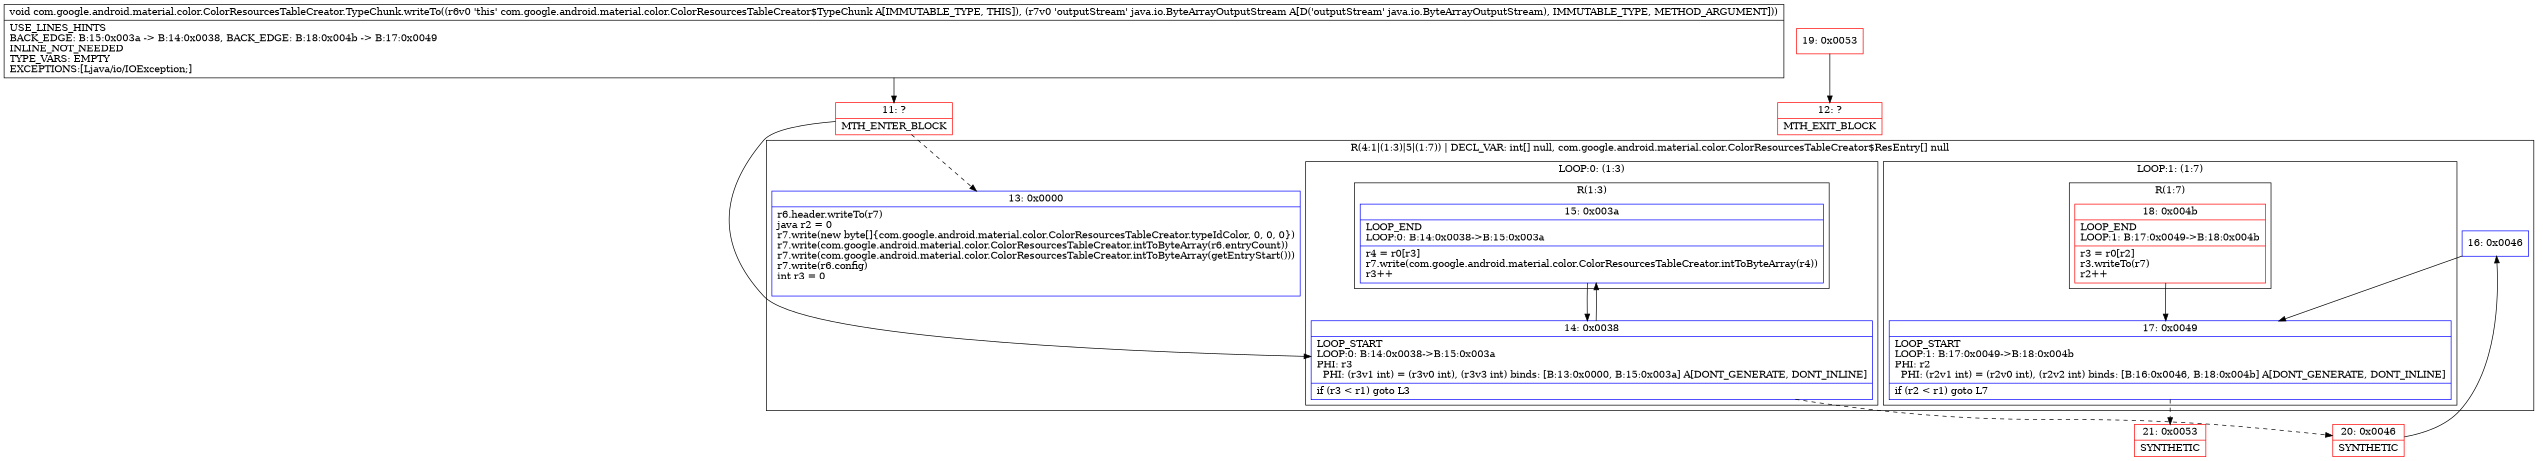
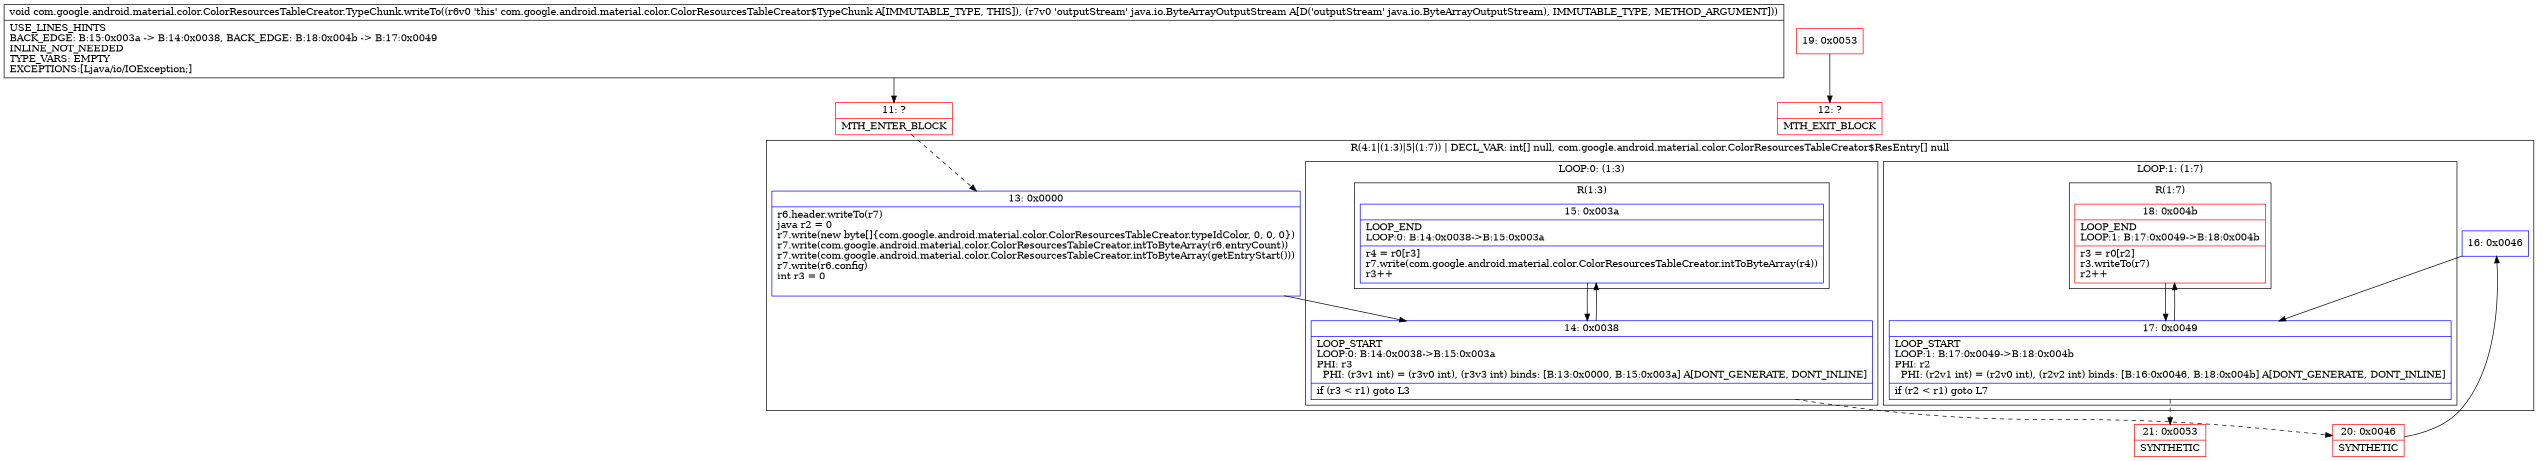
none -> (2175, 305)
(906, 333) -> (1342, 308)
